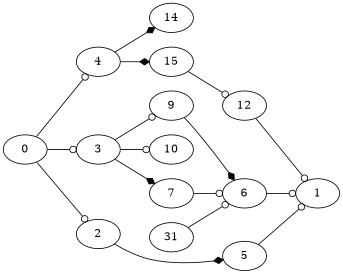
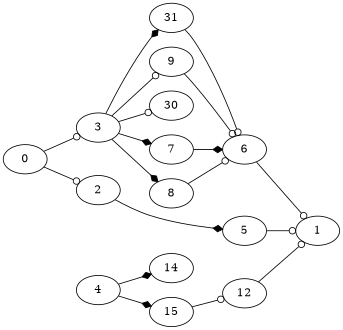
none -> (127, 74)
(60, 108) -> none
(207, 144) -> (208, 102)
(171, 150) -> (171, 106)
none -> (171, 193)
(205, 193) -> (203, 150)
